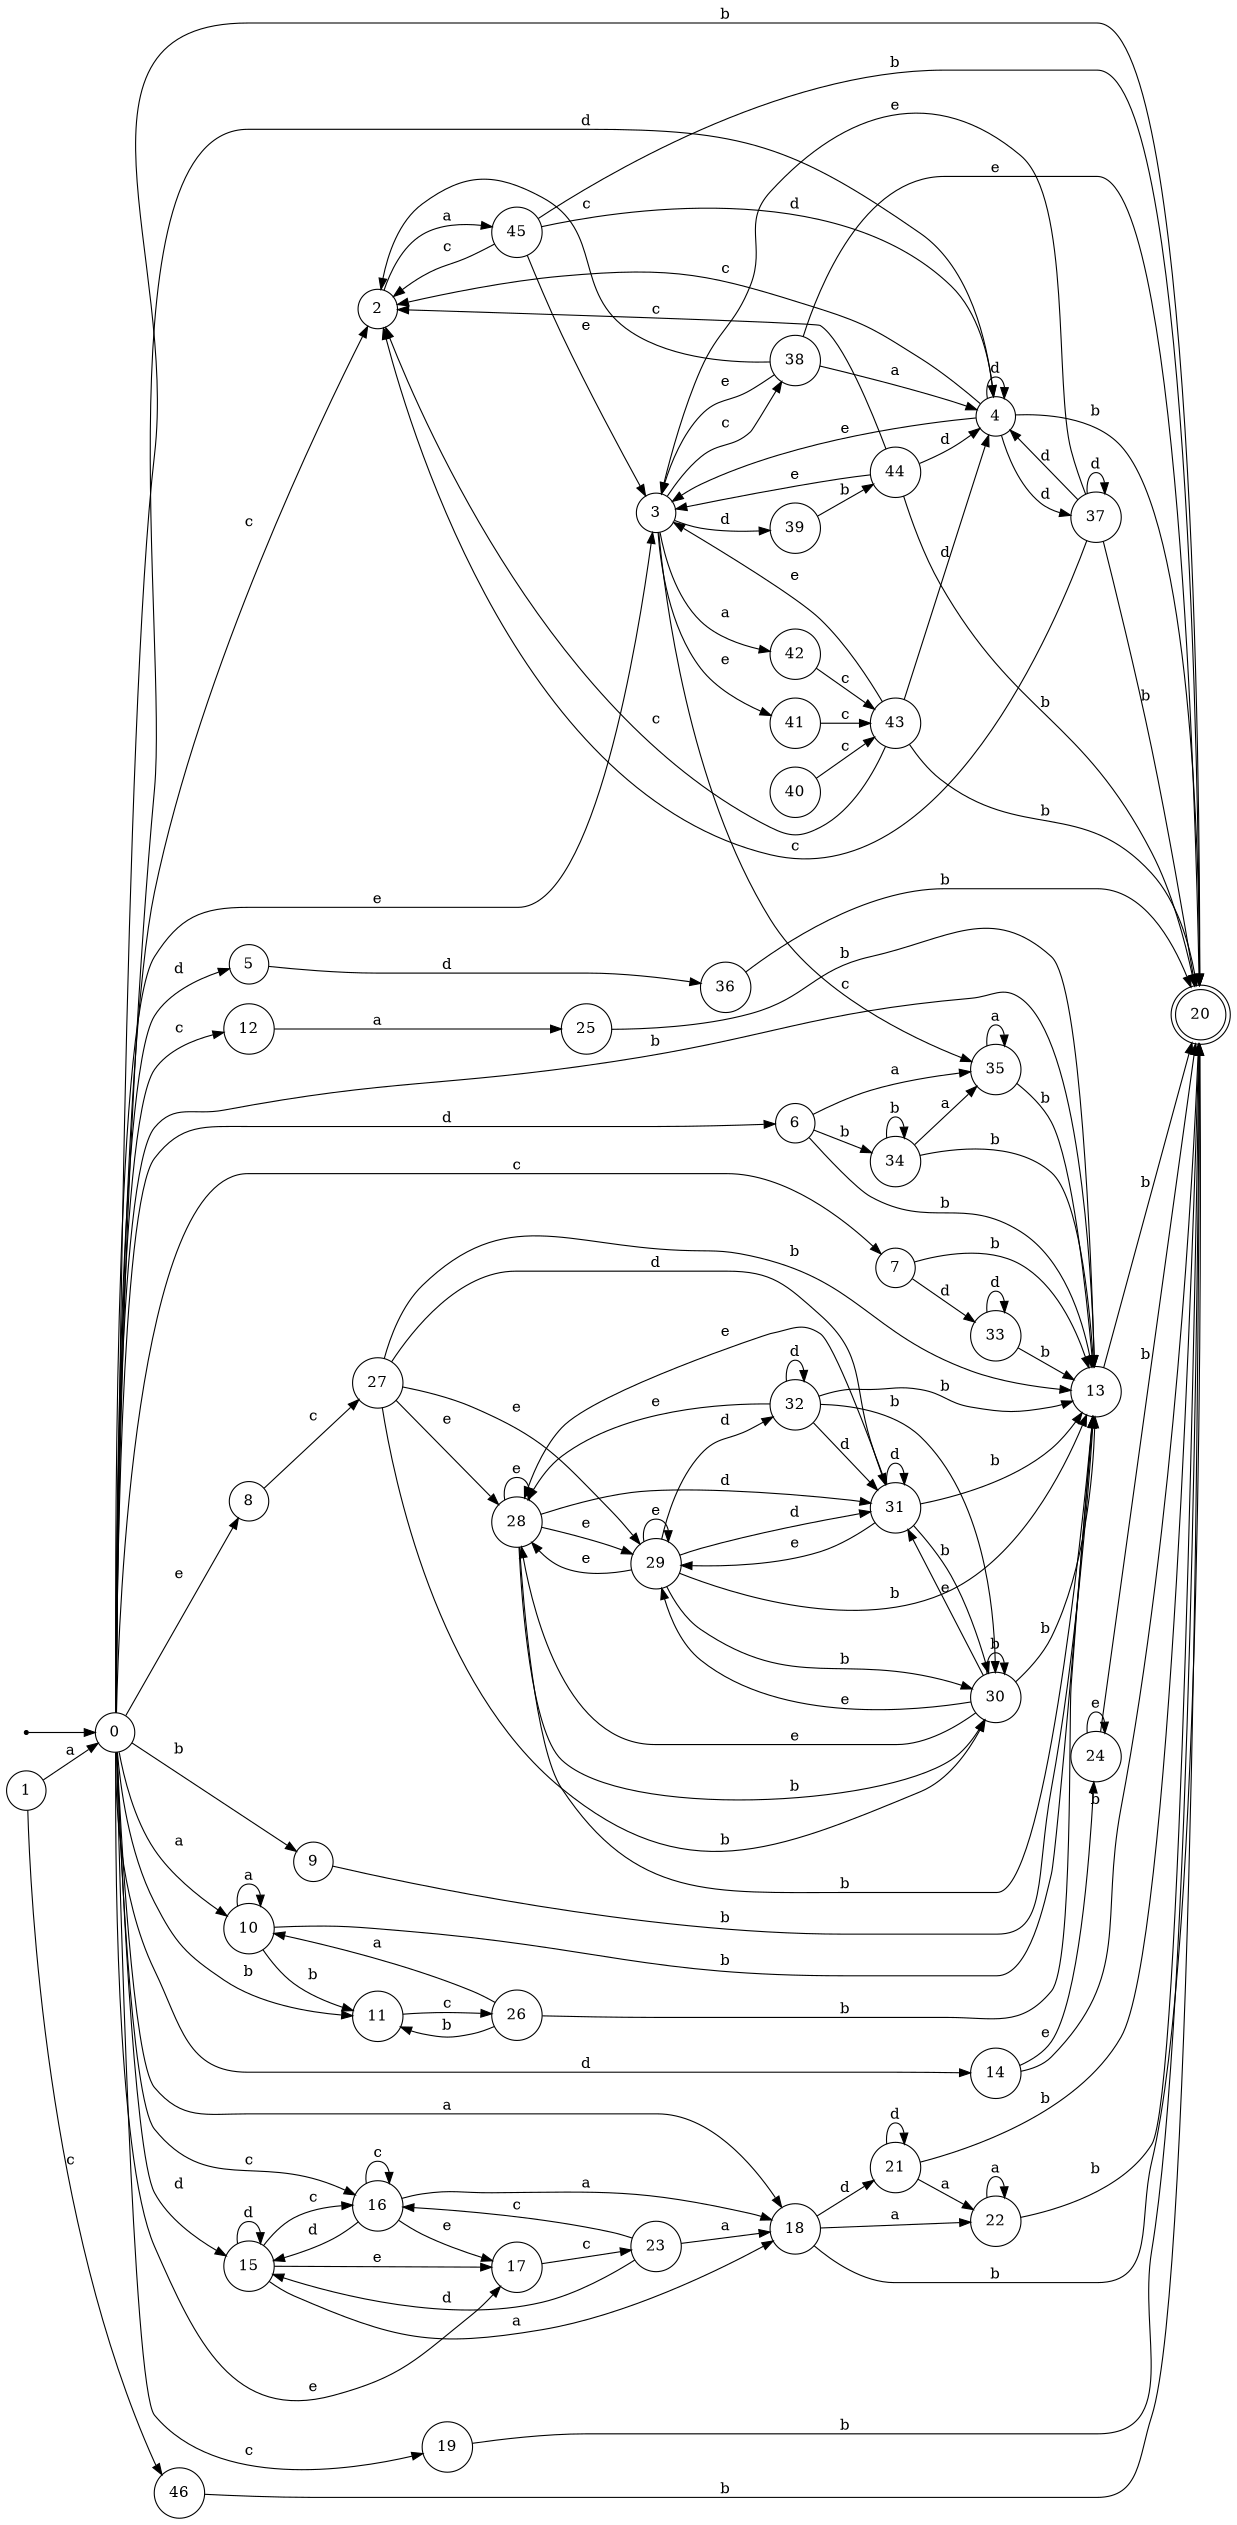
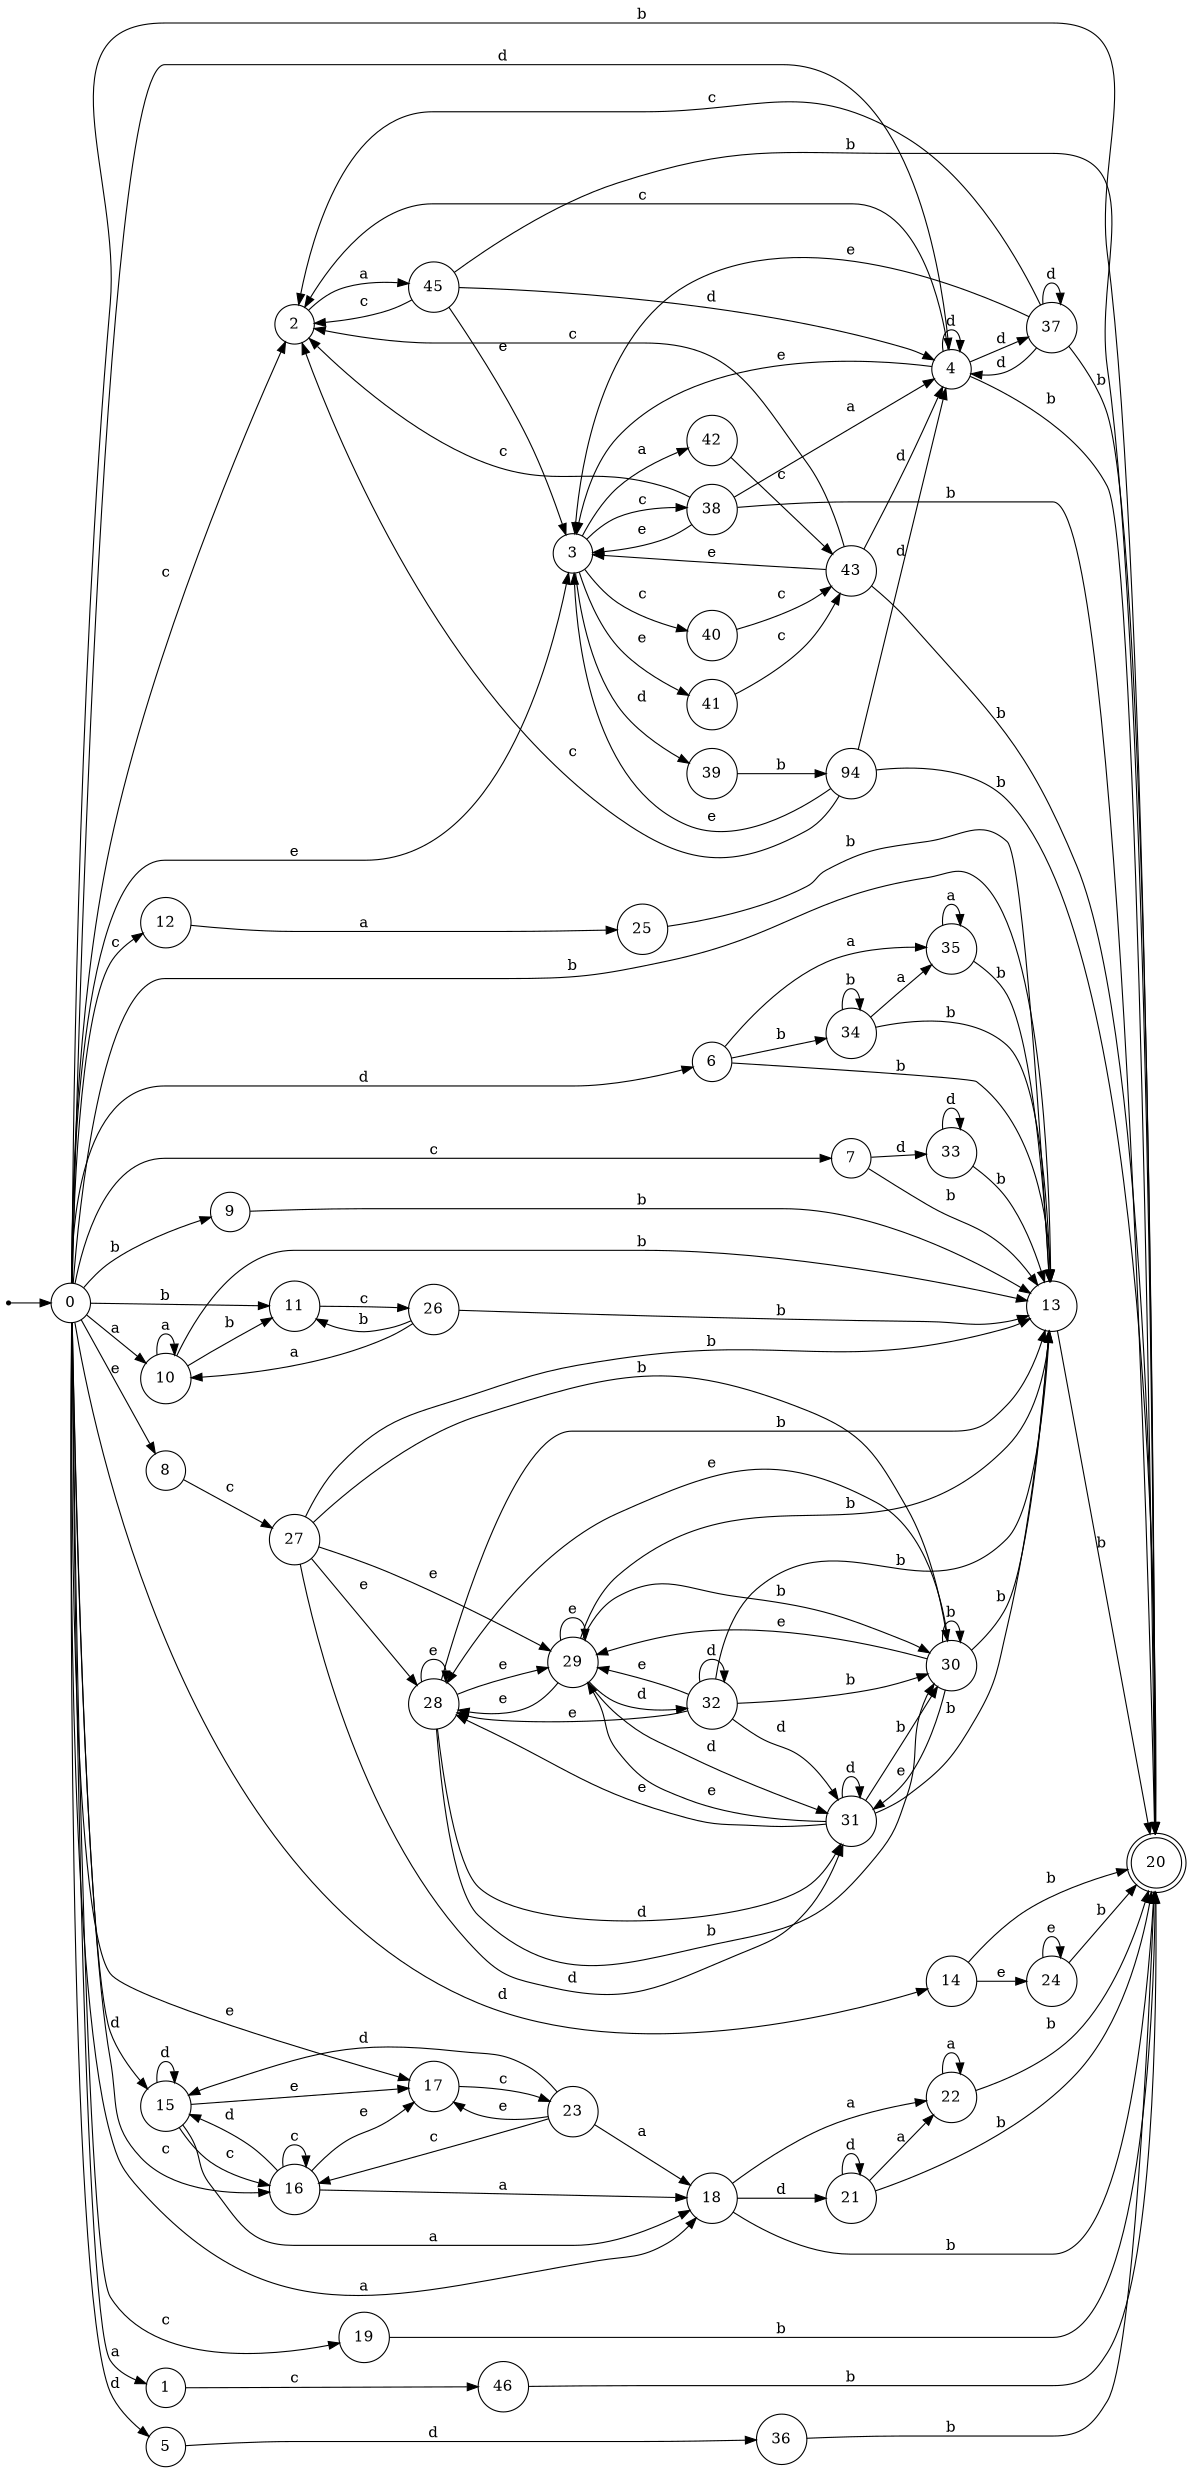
(996, 168) -> (952, 494)
(896, 472) -> (851, 774)
(739, 860) -> (625, 607)
none -> (649, 1681)
(66, 1765) -> (80, 1859)
none -> (505, 2119)
